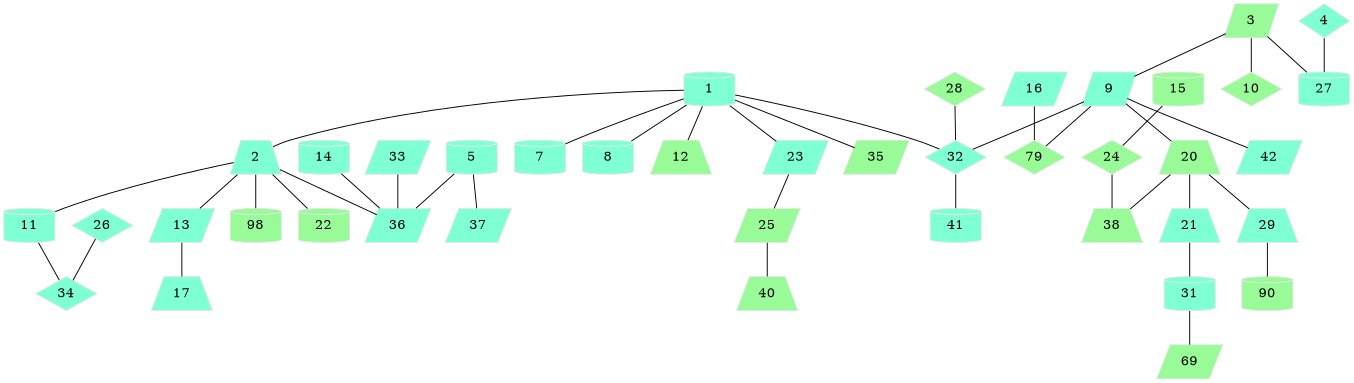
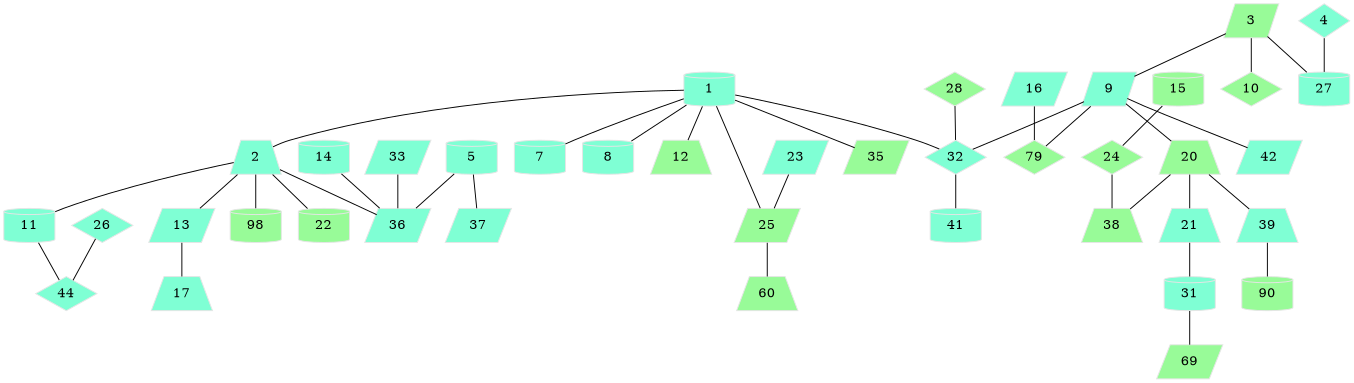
(753, 124) -> (738, 157)
(1267, 225) -> (1267, 225)
(66, 294) -> (66, 294)
(767, 294) -> (767, 294)
